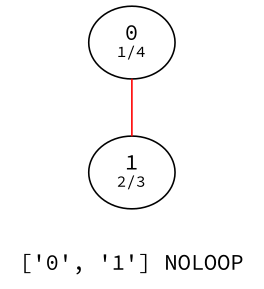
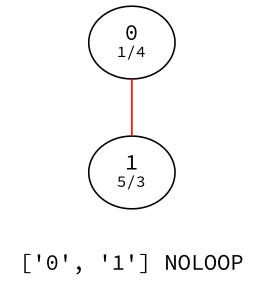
(132, 182) -> (132, 182)
